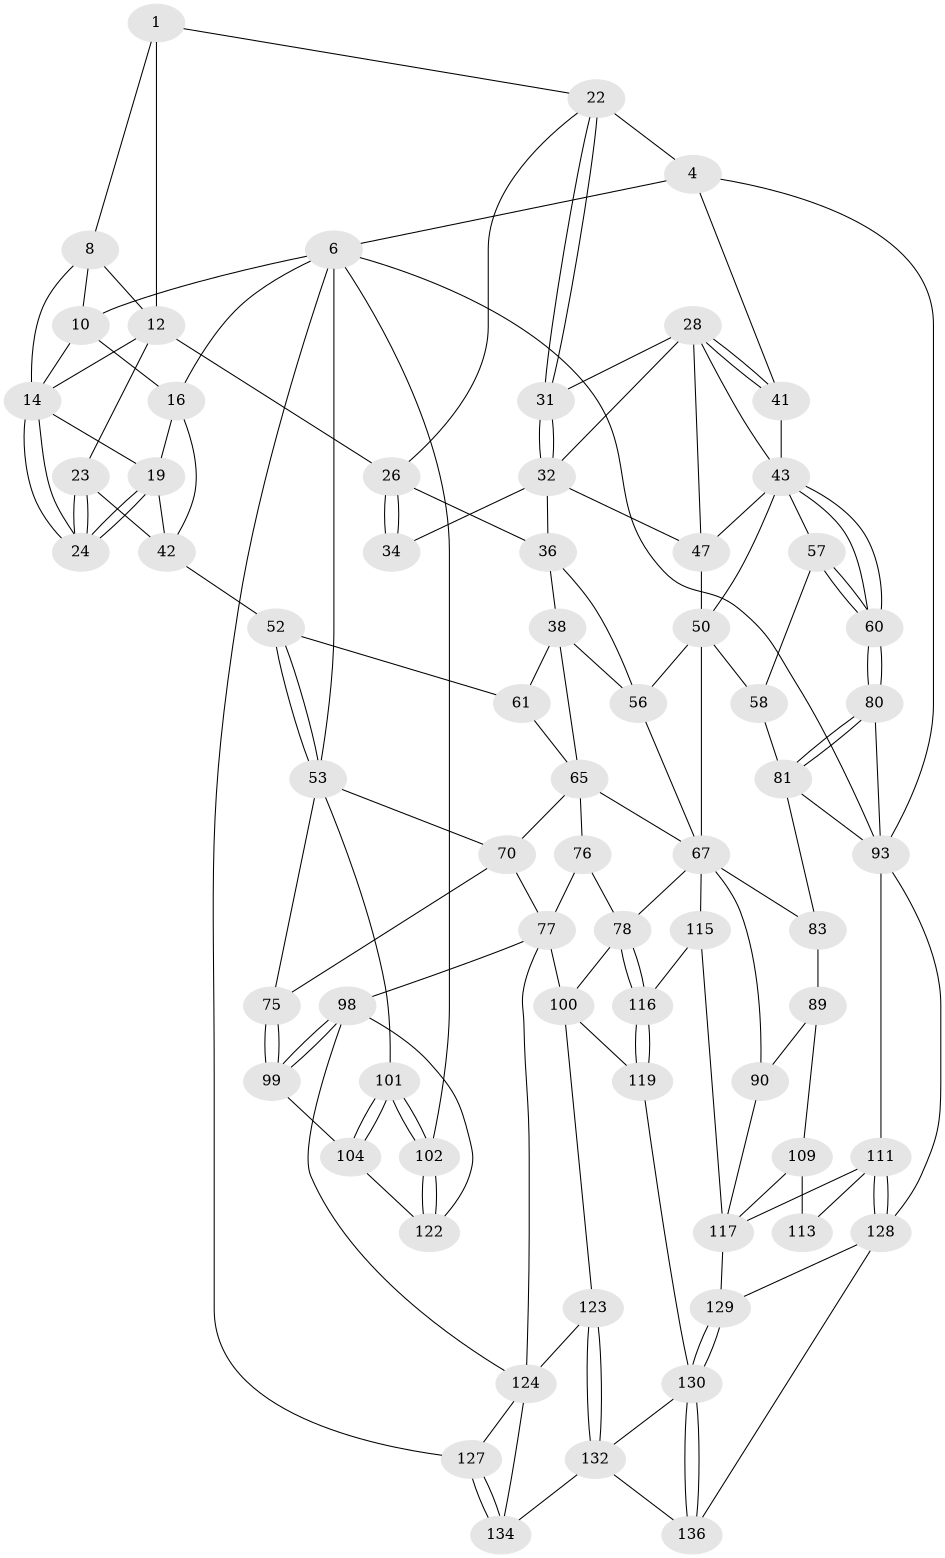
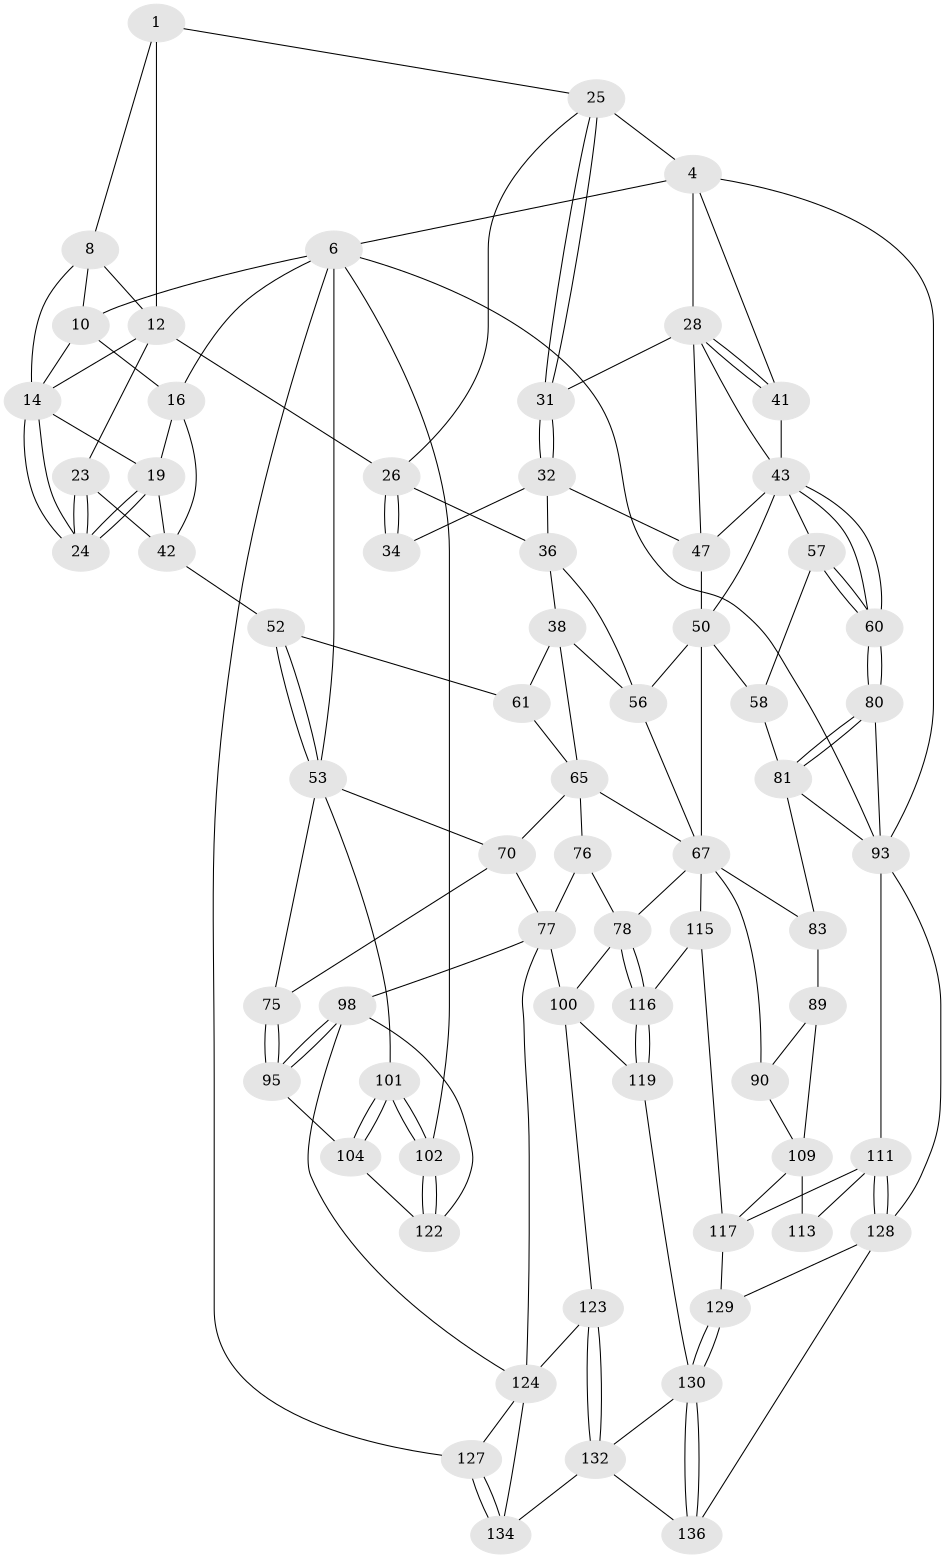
(596, 99) -> (596, 99)
(620, 401) -> (693, 250)
(272, 1081) -> (272, 1081)
(742, 1157) -> (781, 1119)
